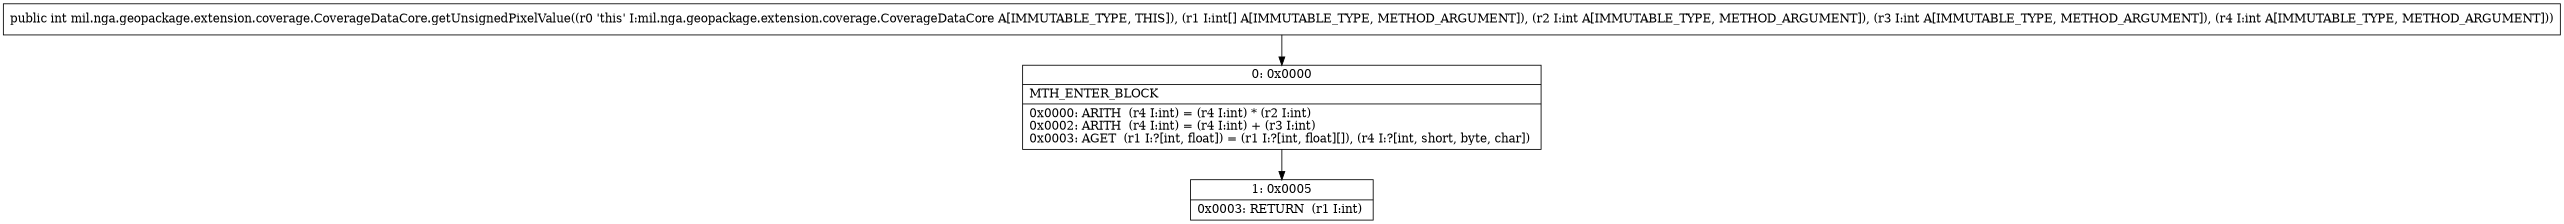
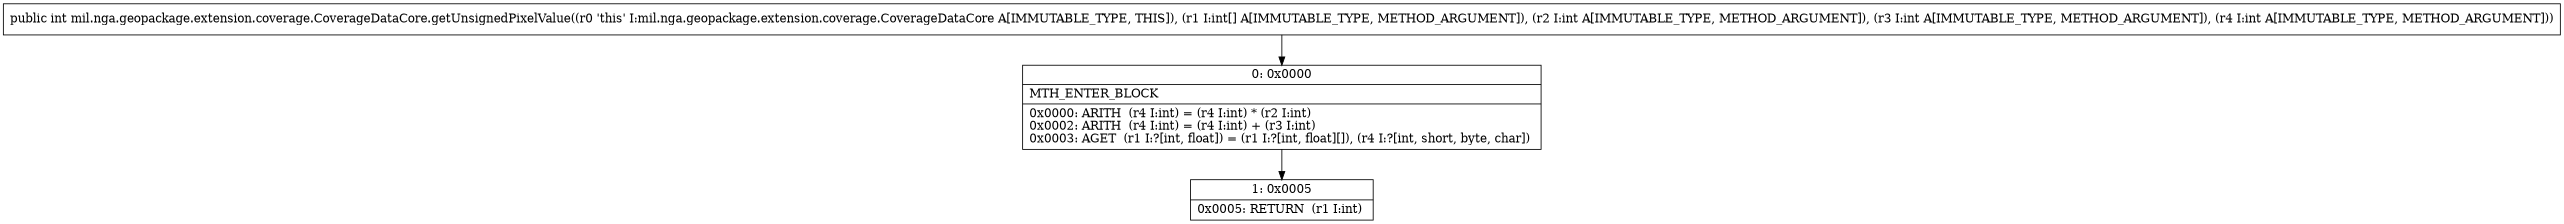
(1282, 210) -> (1282, 210)
